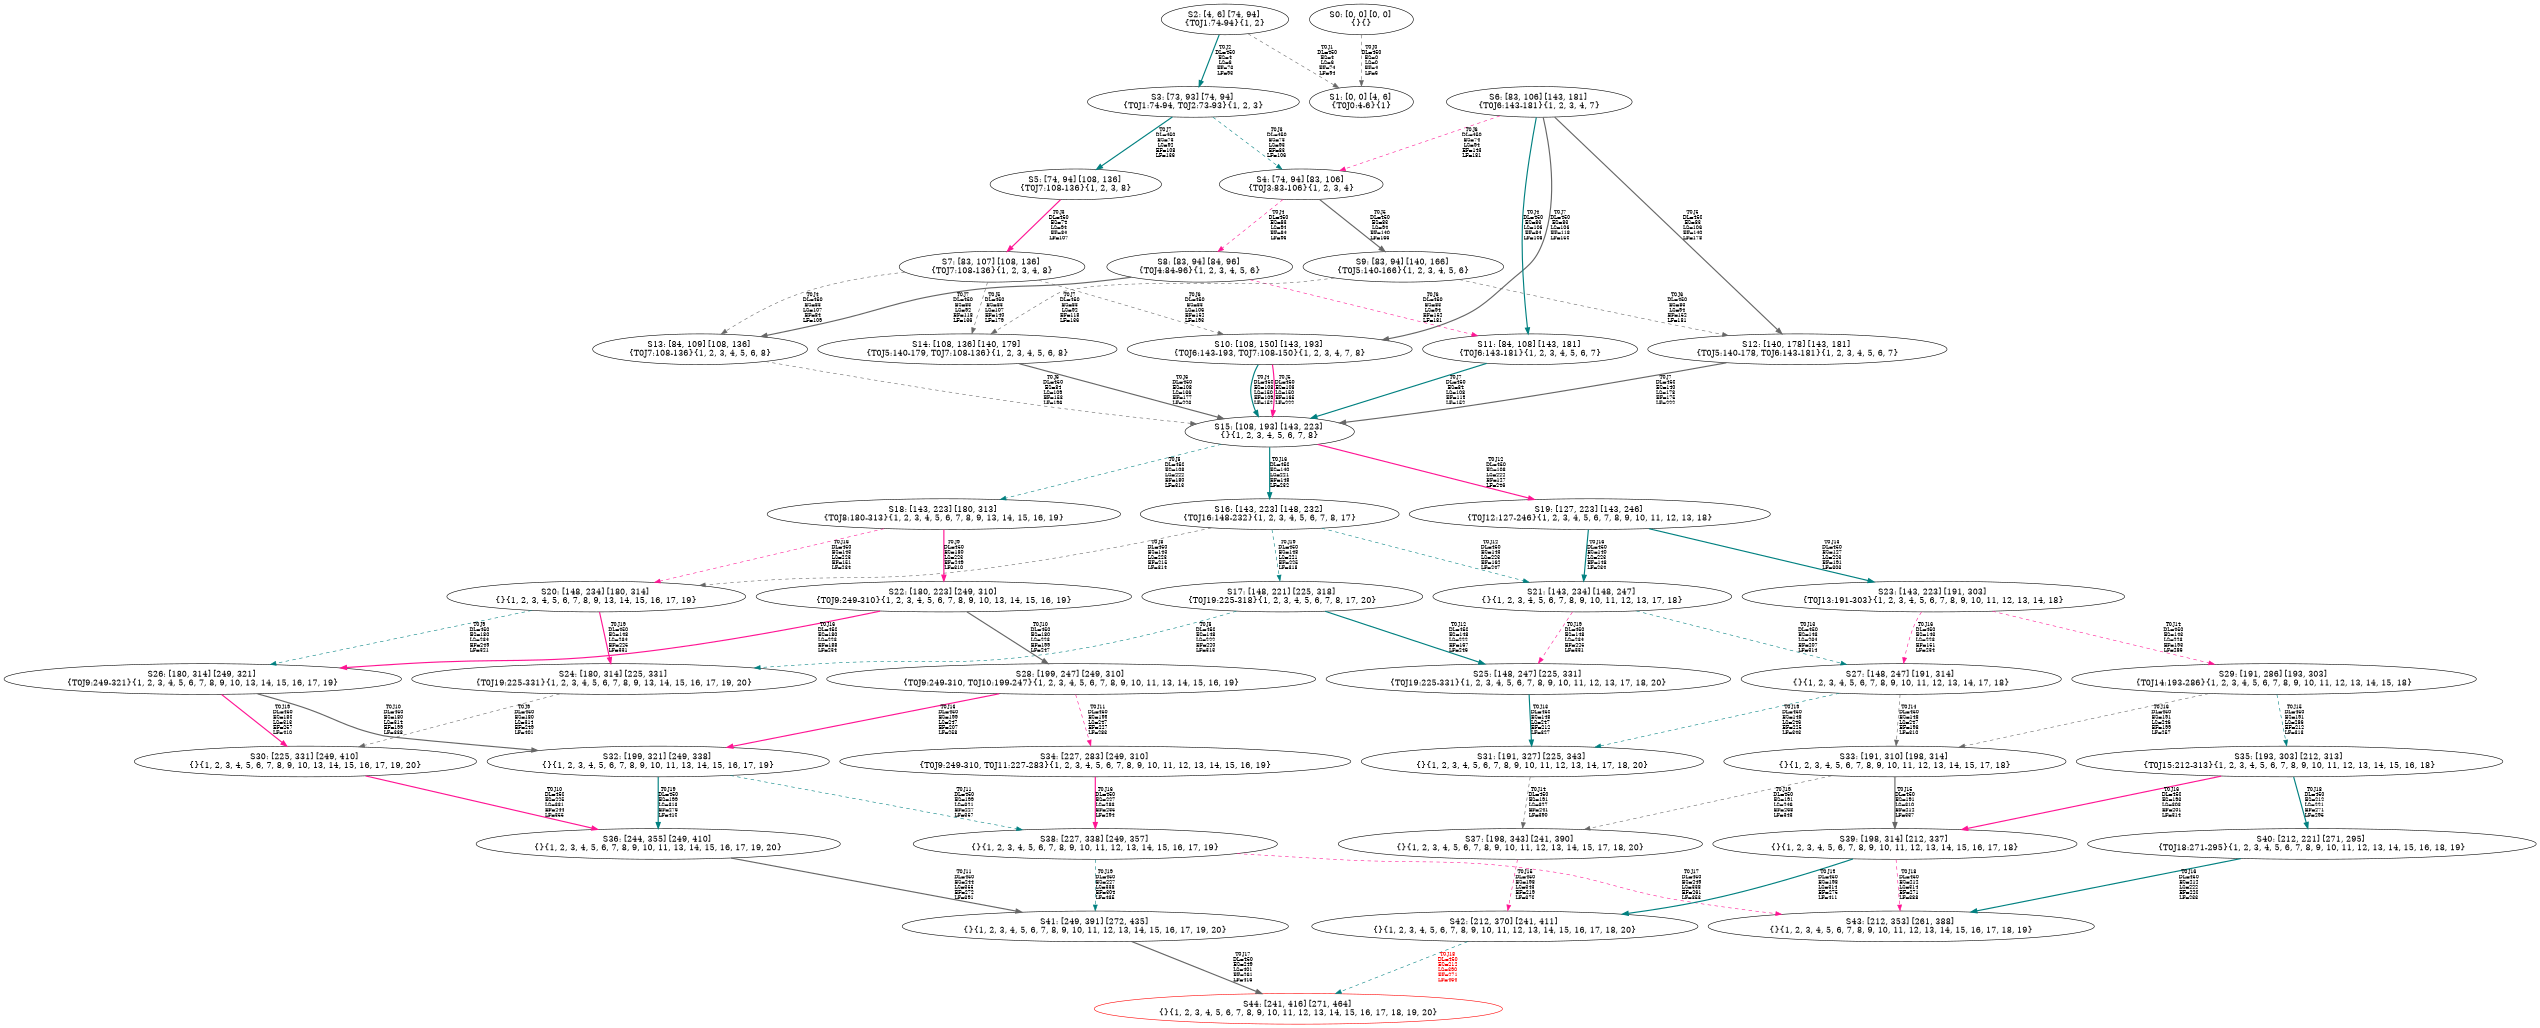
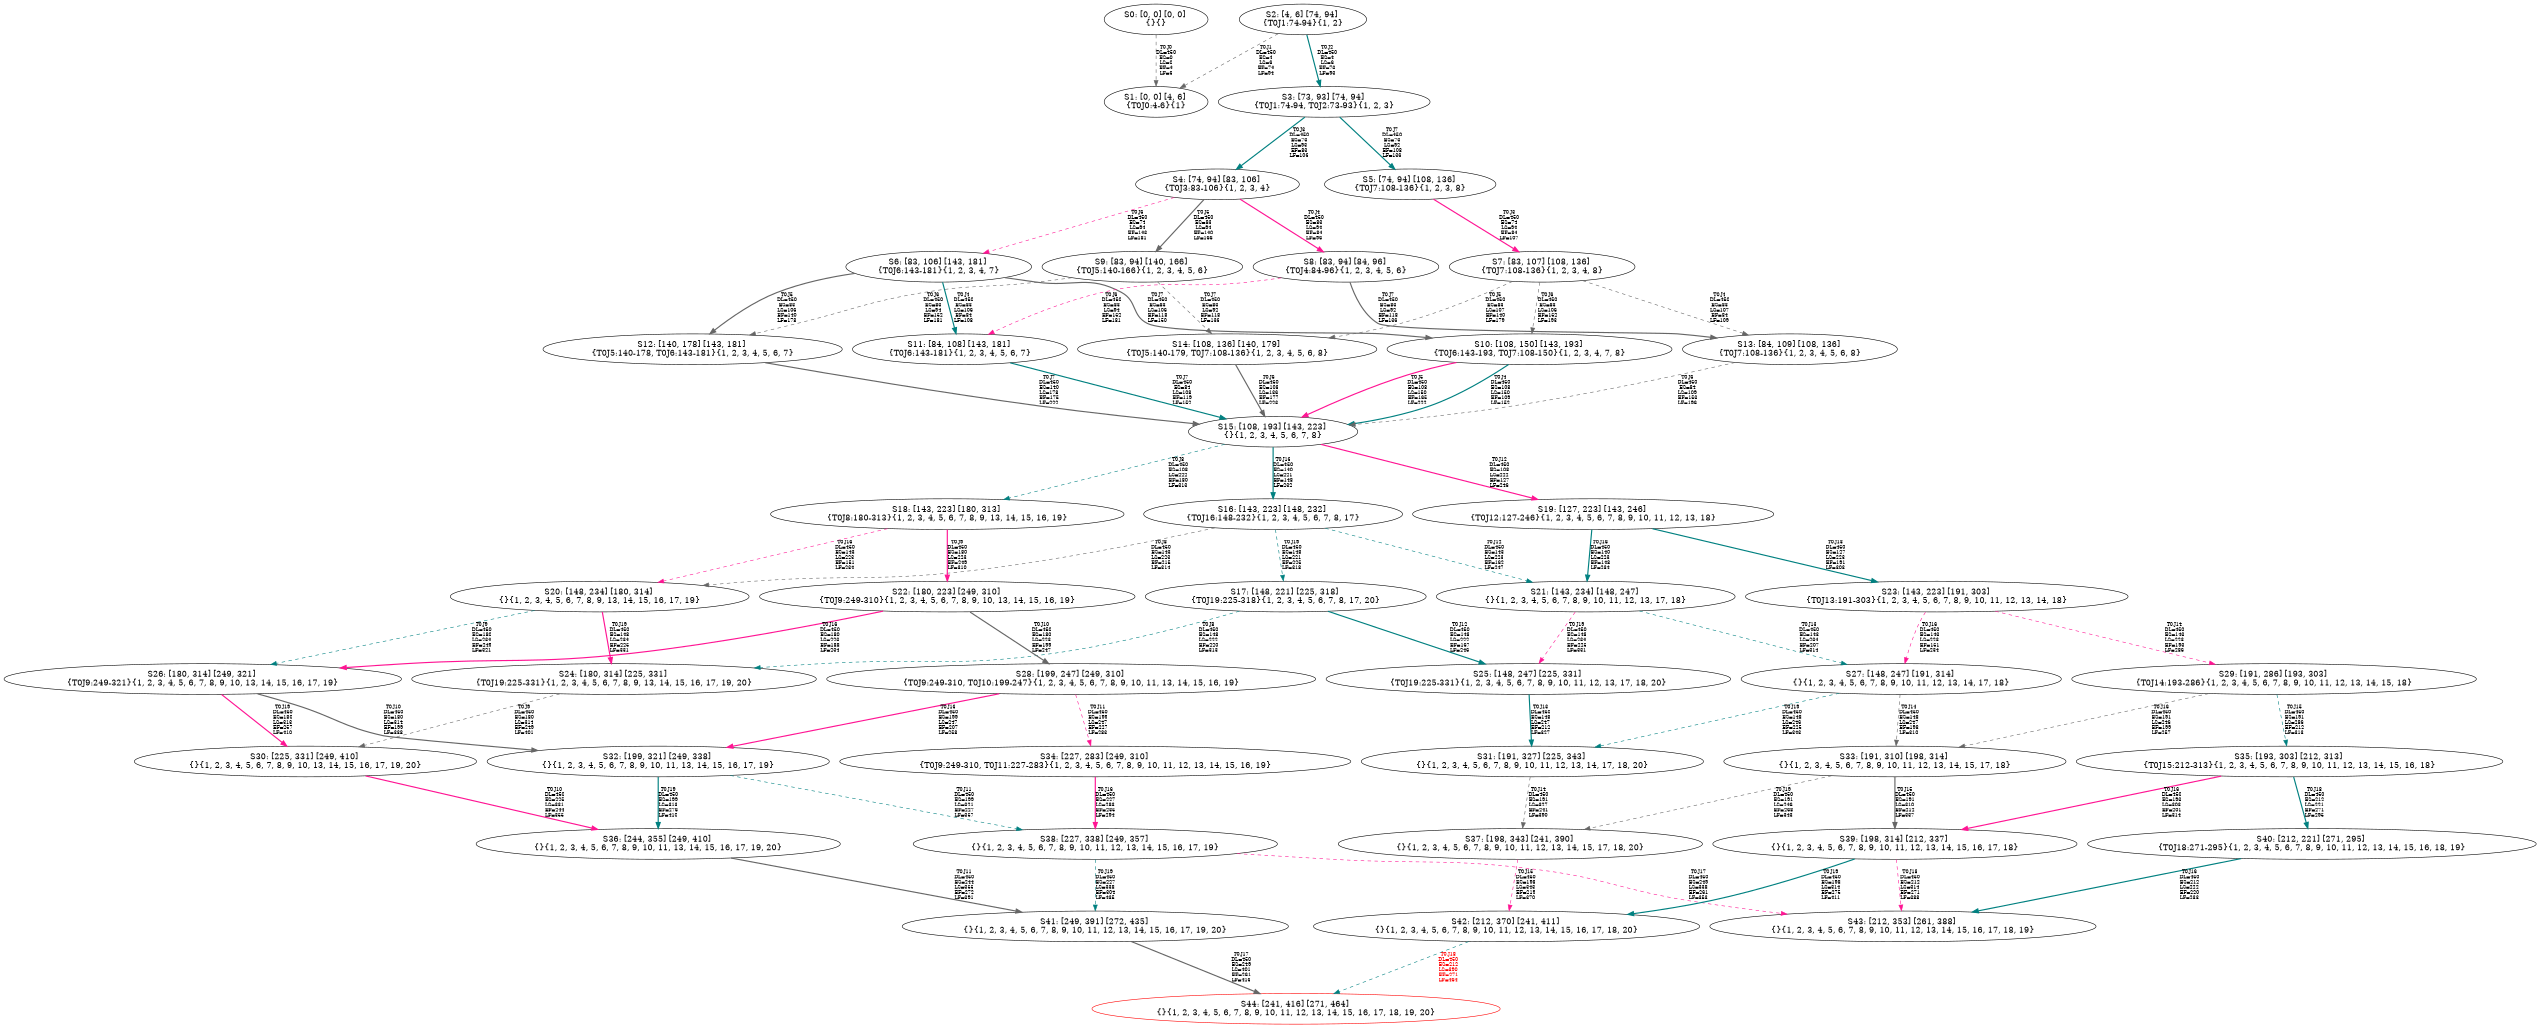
(1245, 141) -> (1273, 141)
(1423, 142) -> (1082, 224)
(1253, 224) -> (1279, 224)
